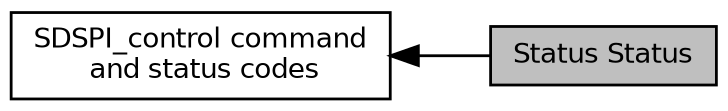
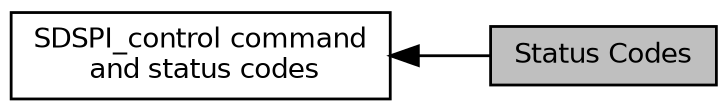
(603, 56) -> (603, 56)
